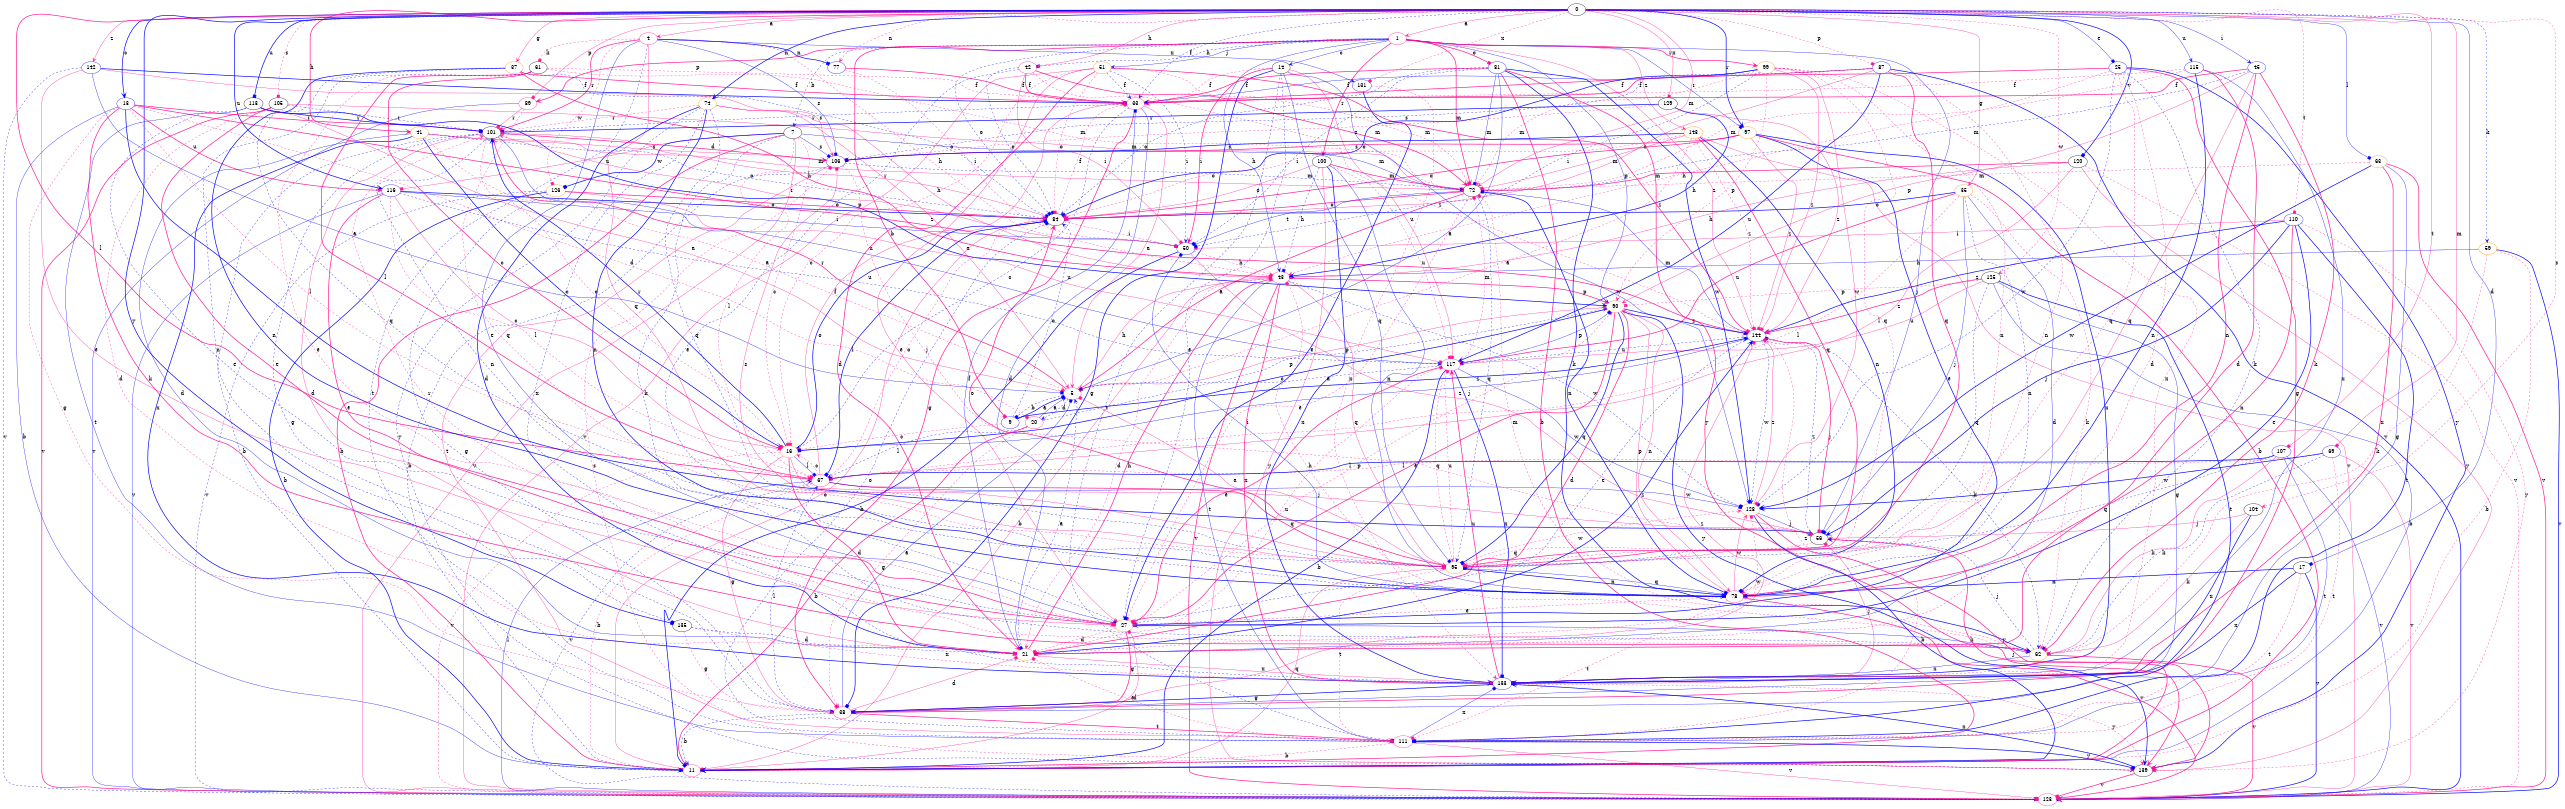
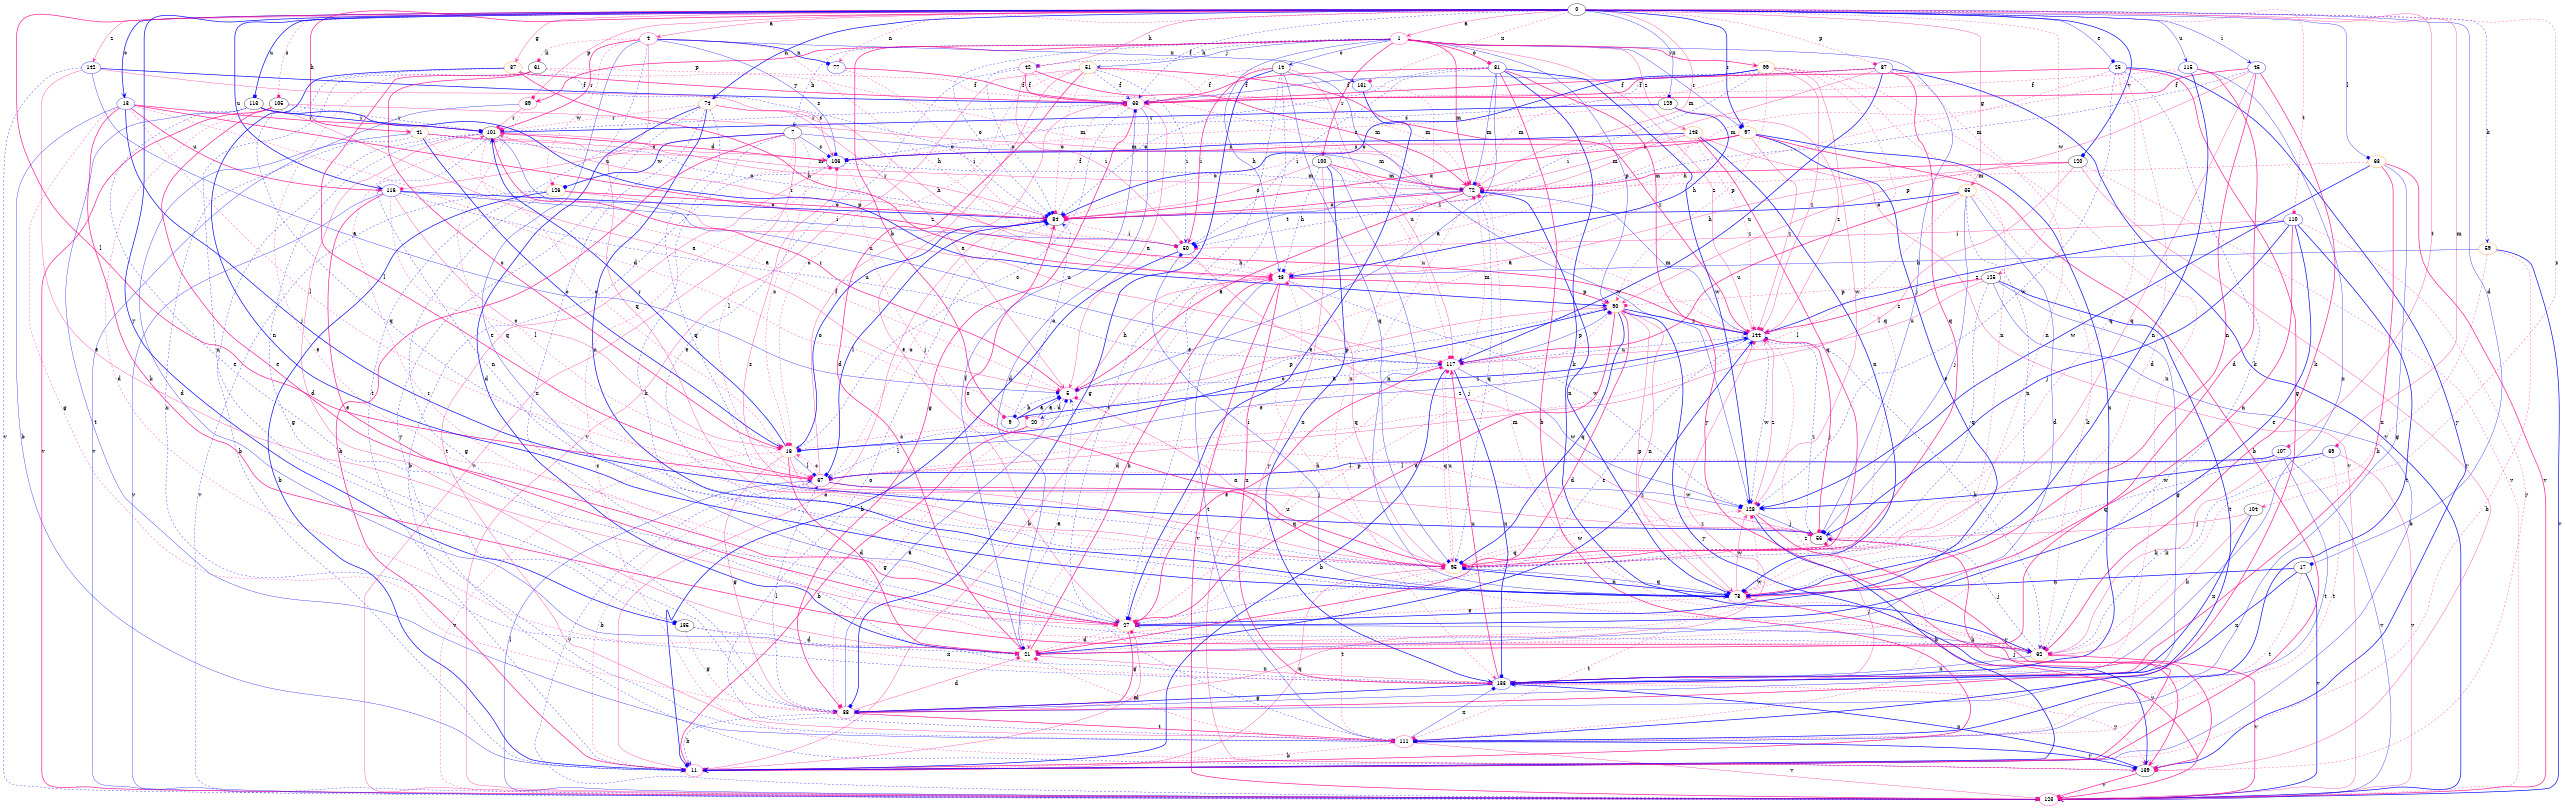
(1652, 32) -> (1652, 32)
(796, 86) -> (796, 86)
(918, 292) -> (918, 292)
(540, 633) -> (498, 623)
